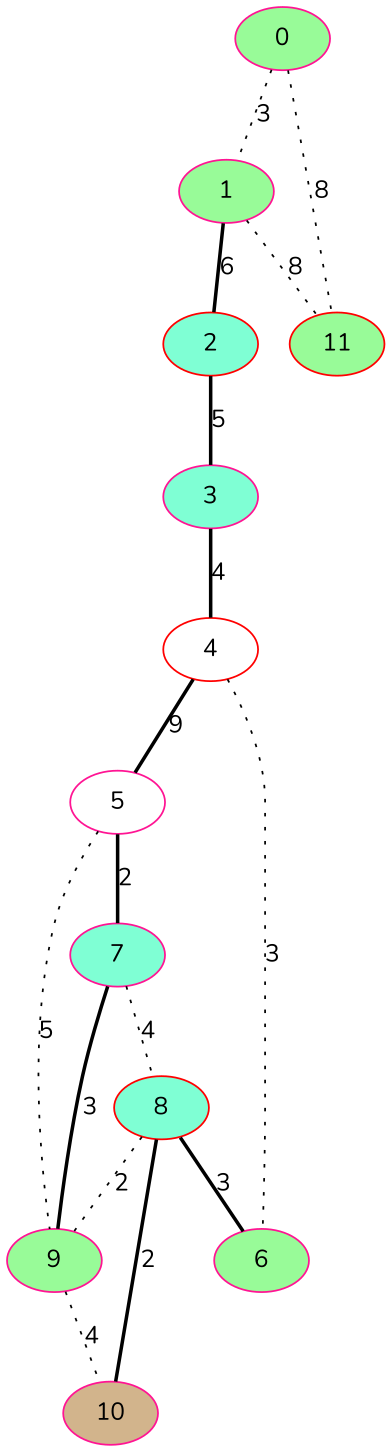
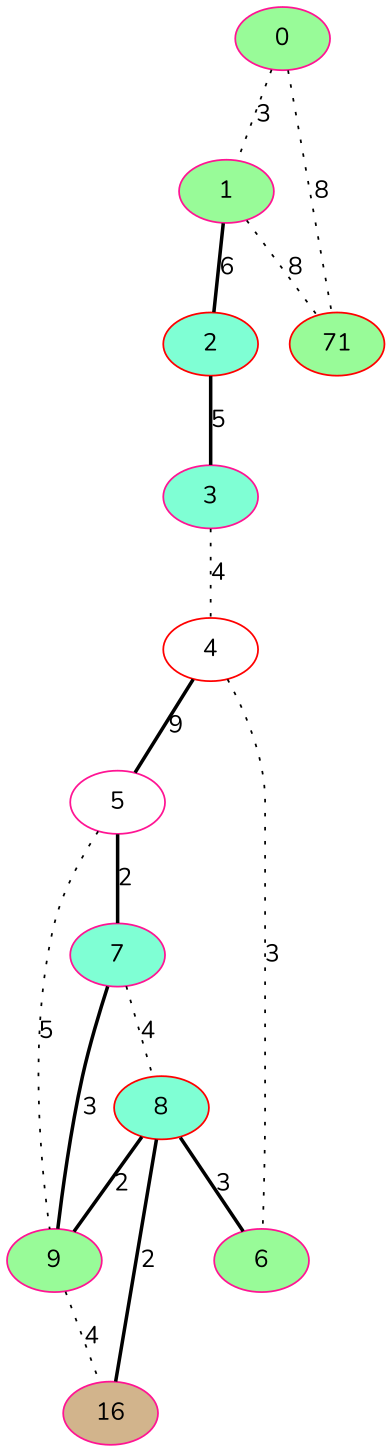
(337, 344) -> (337, 344)
(211, 573) -> (211, 573)
(108, 1184) -> (108, 1184)
(111, 1413) -> (111, 1413)
